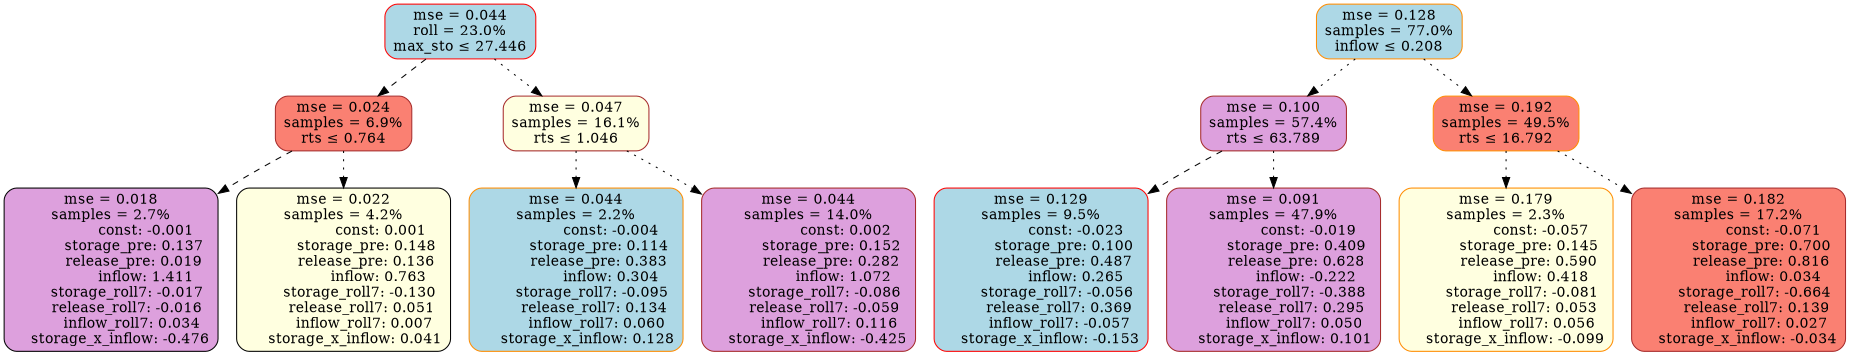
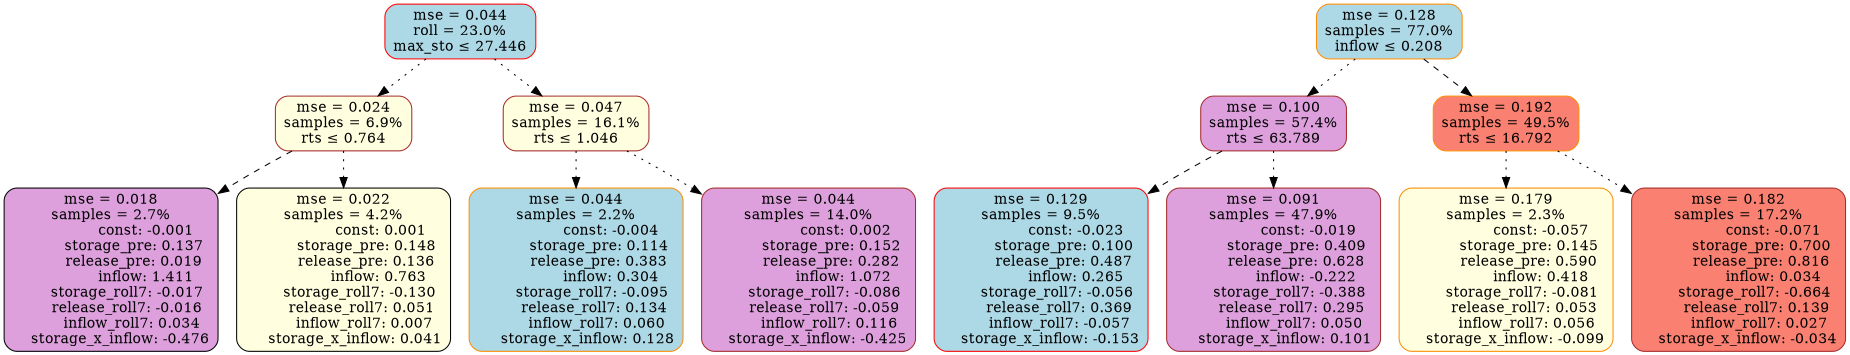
(406, 74) -> (406, 74)
(1443, 74) -> (1443, 74)
(344, 123) -> (344, 123)
